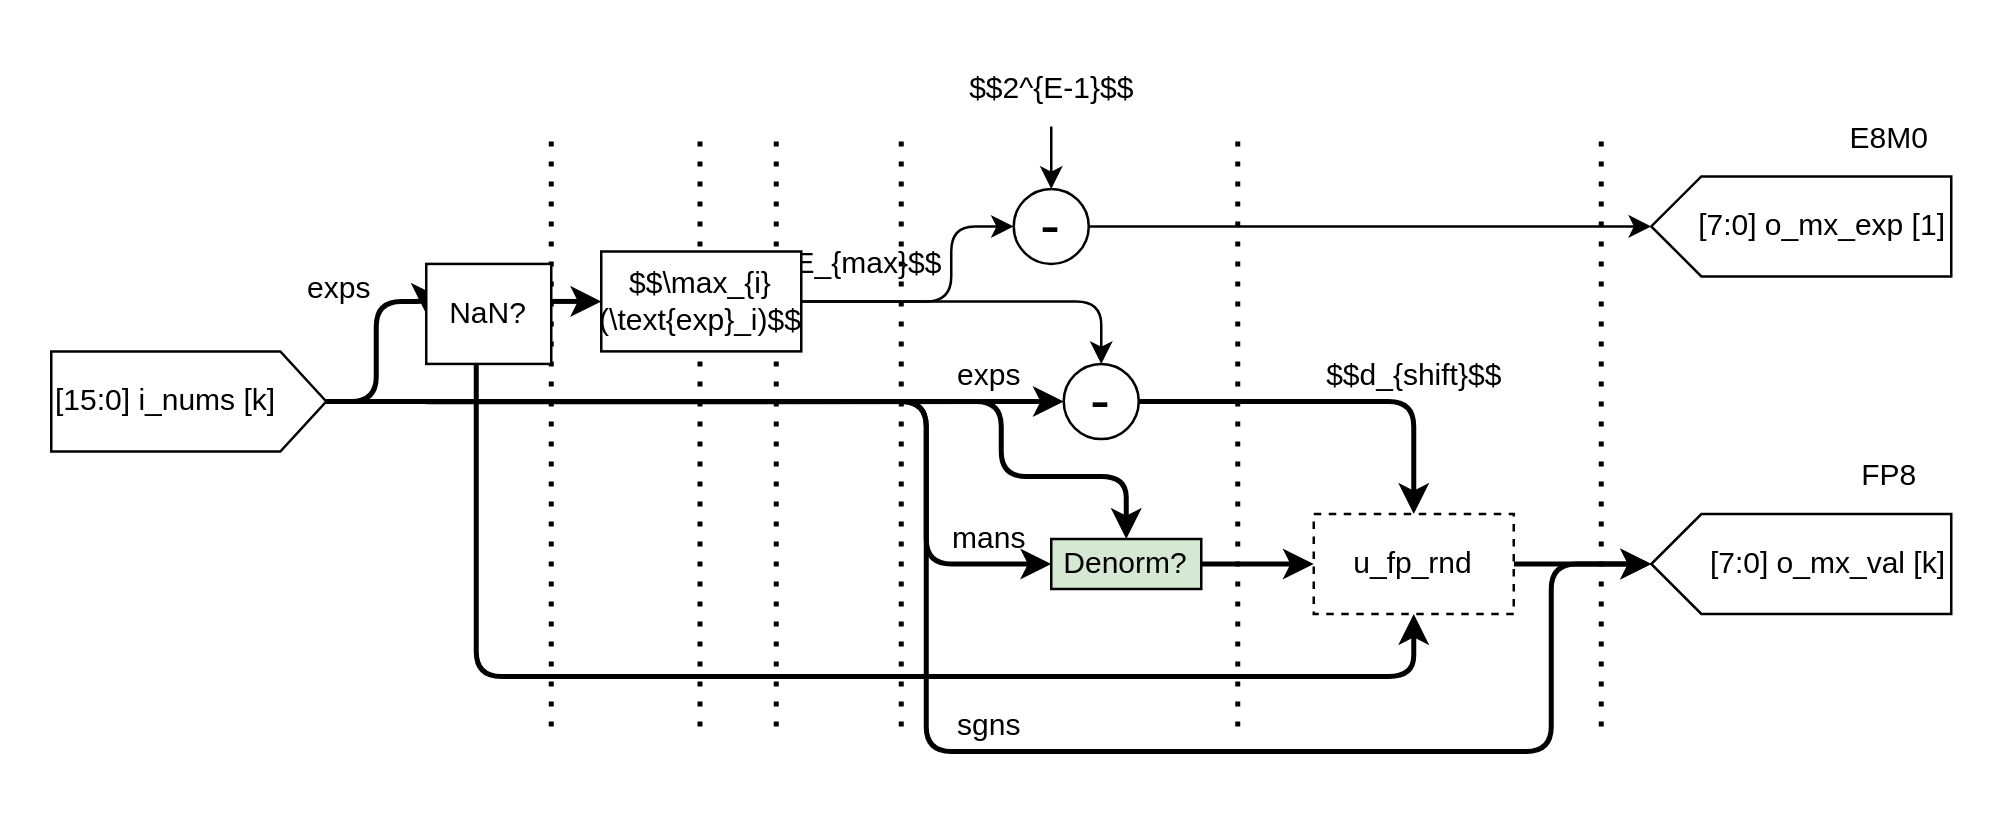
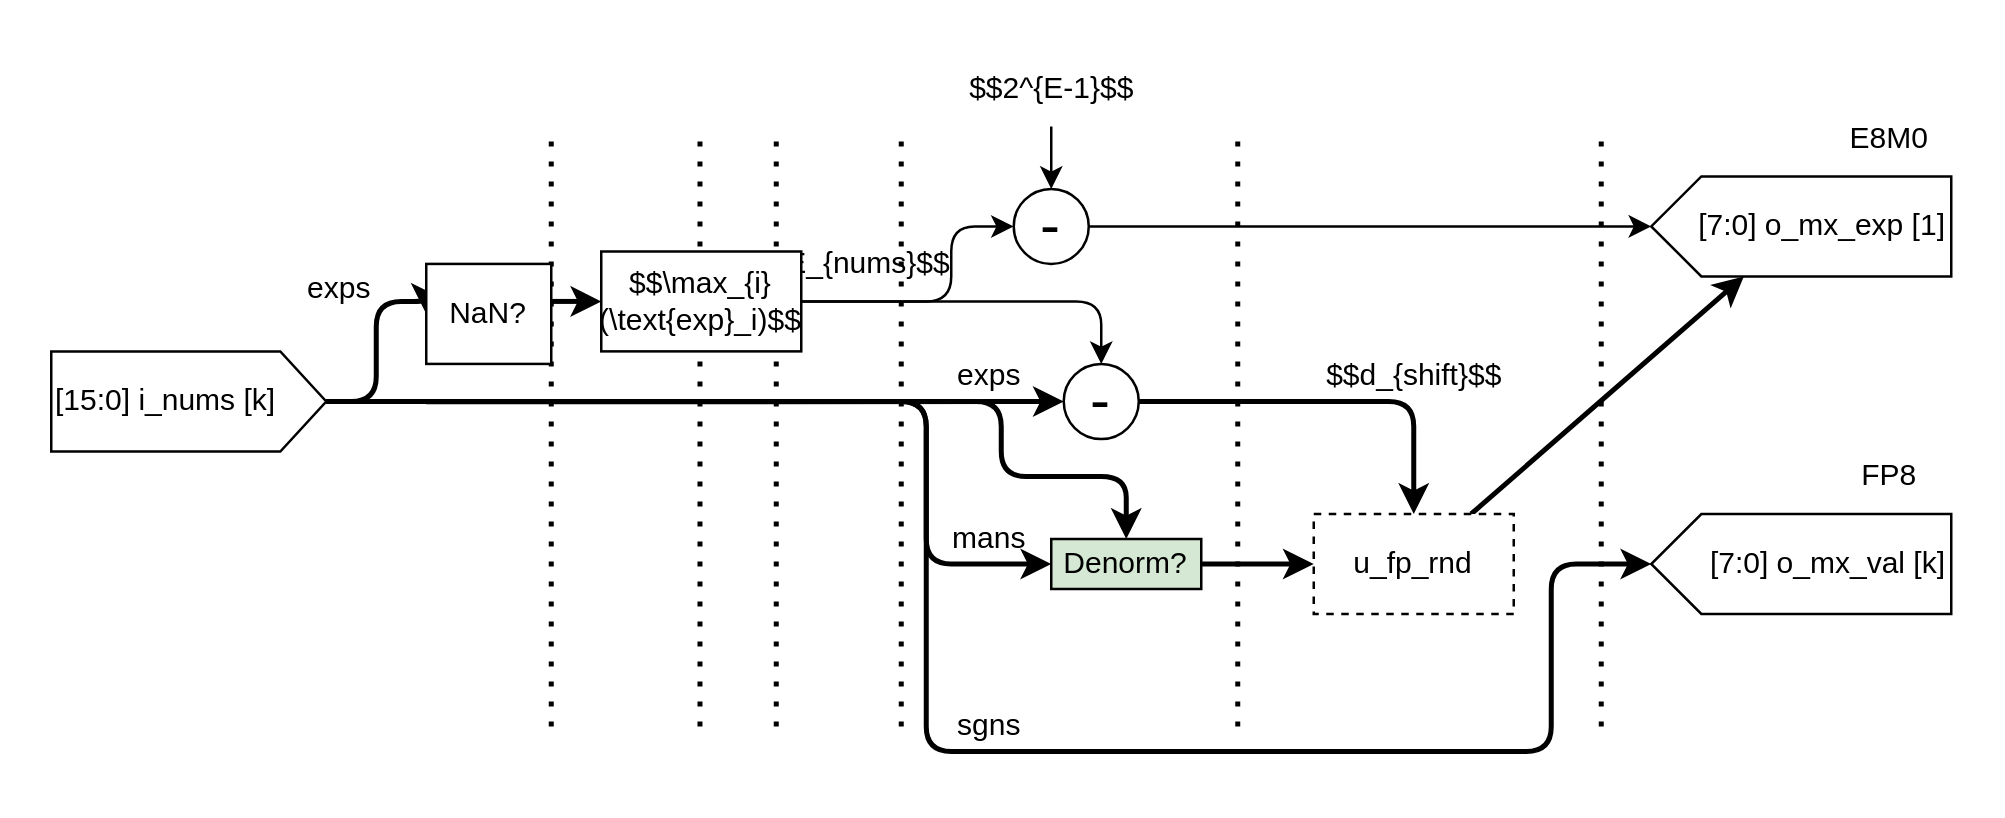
(853, 264) -> (853, 264)
(1536, 564) -> (1534, 459)
(476, 568) -> none
